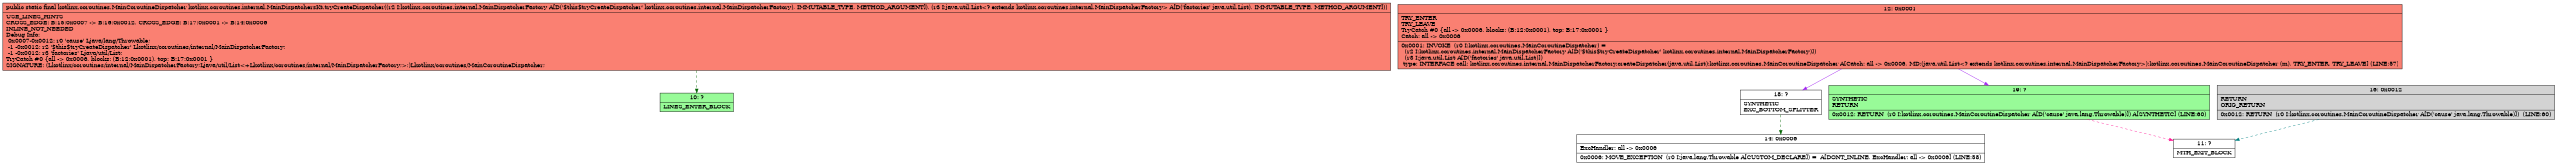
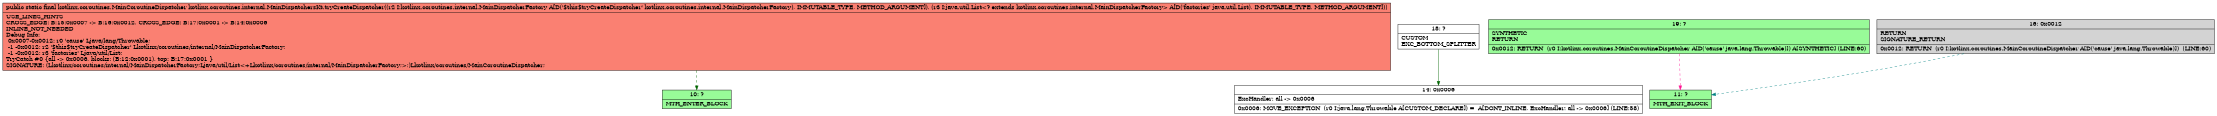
(1900, 37) -> none
(1761, 104) -> (1415, 38)
(2243, 105) -> (1913, 40)
(697, 107) -> (697, 104)
(1781, 123) -> (1439, 65)
(2204, 148) -> (1681, 99)
